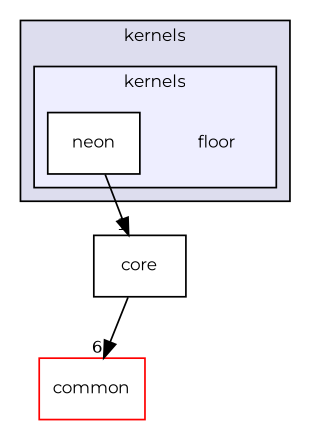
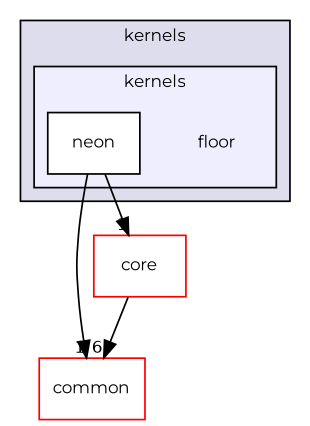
none -> (77, 257)
(140, 266) -> (140, 266)
